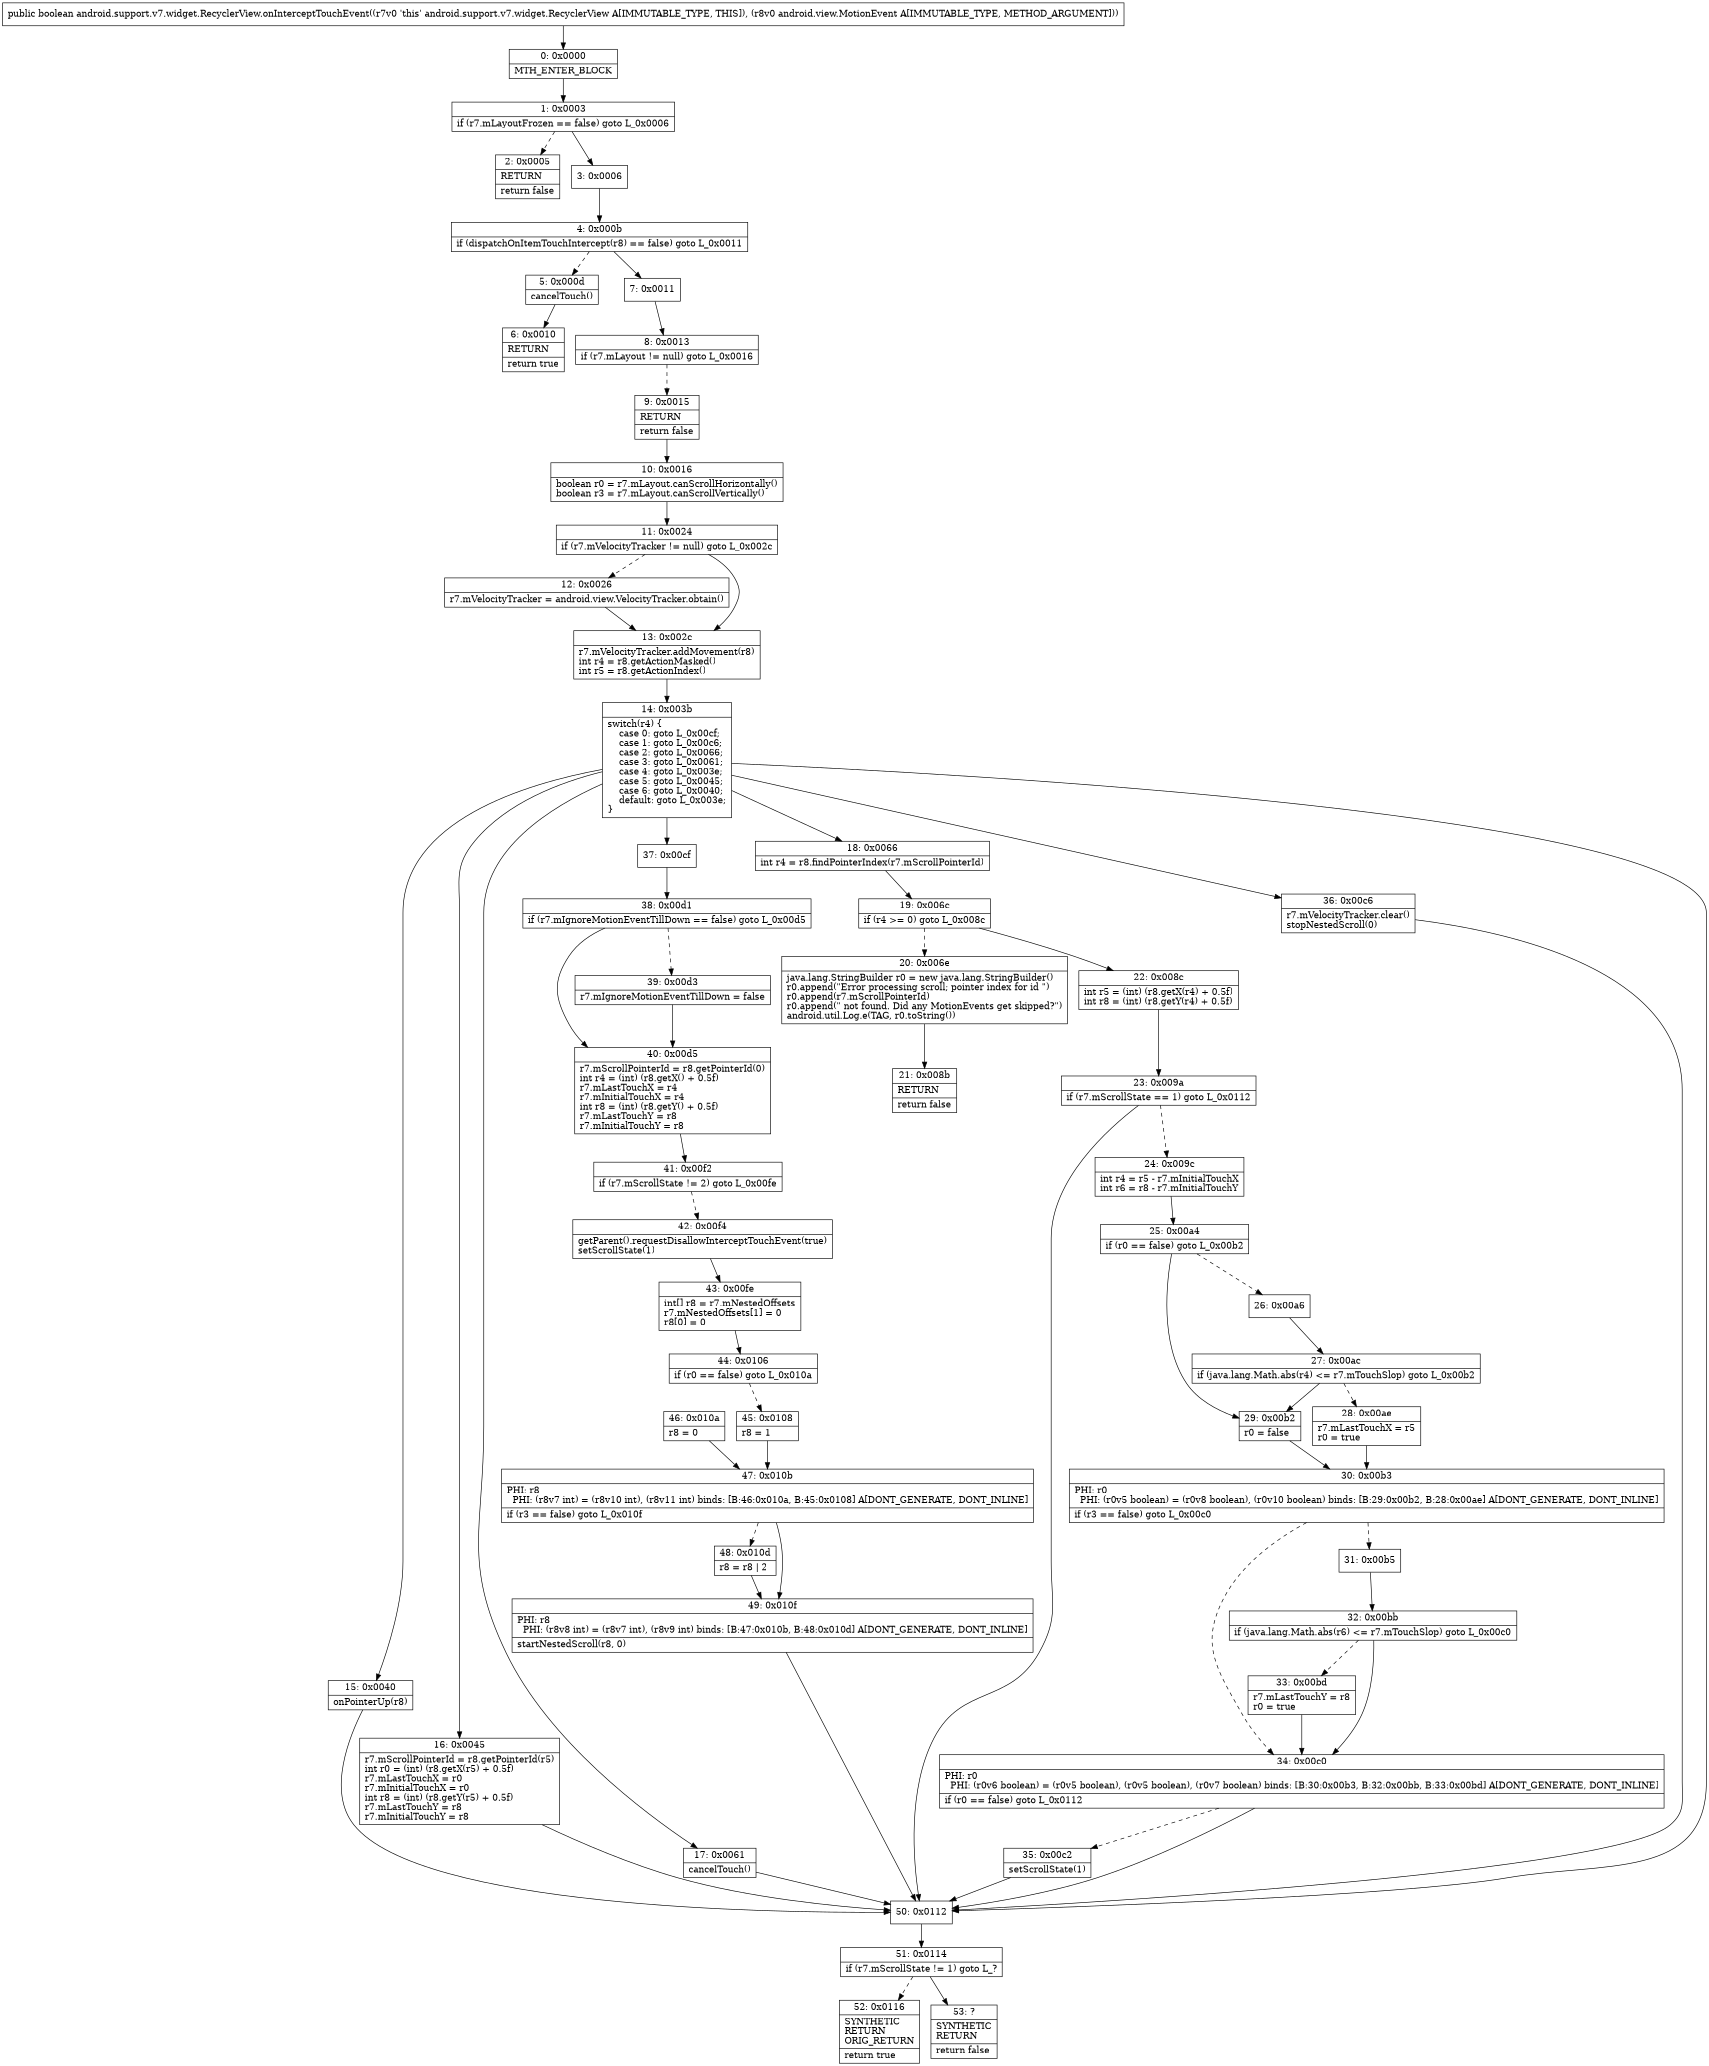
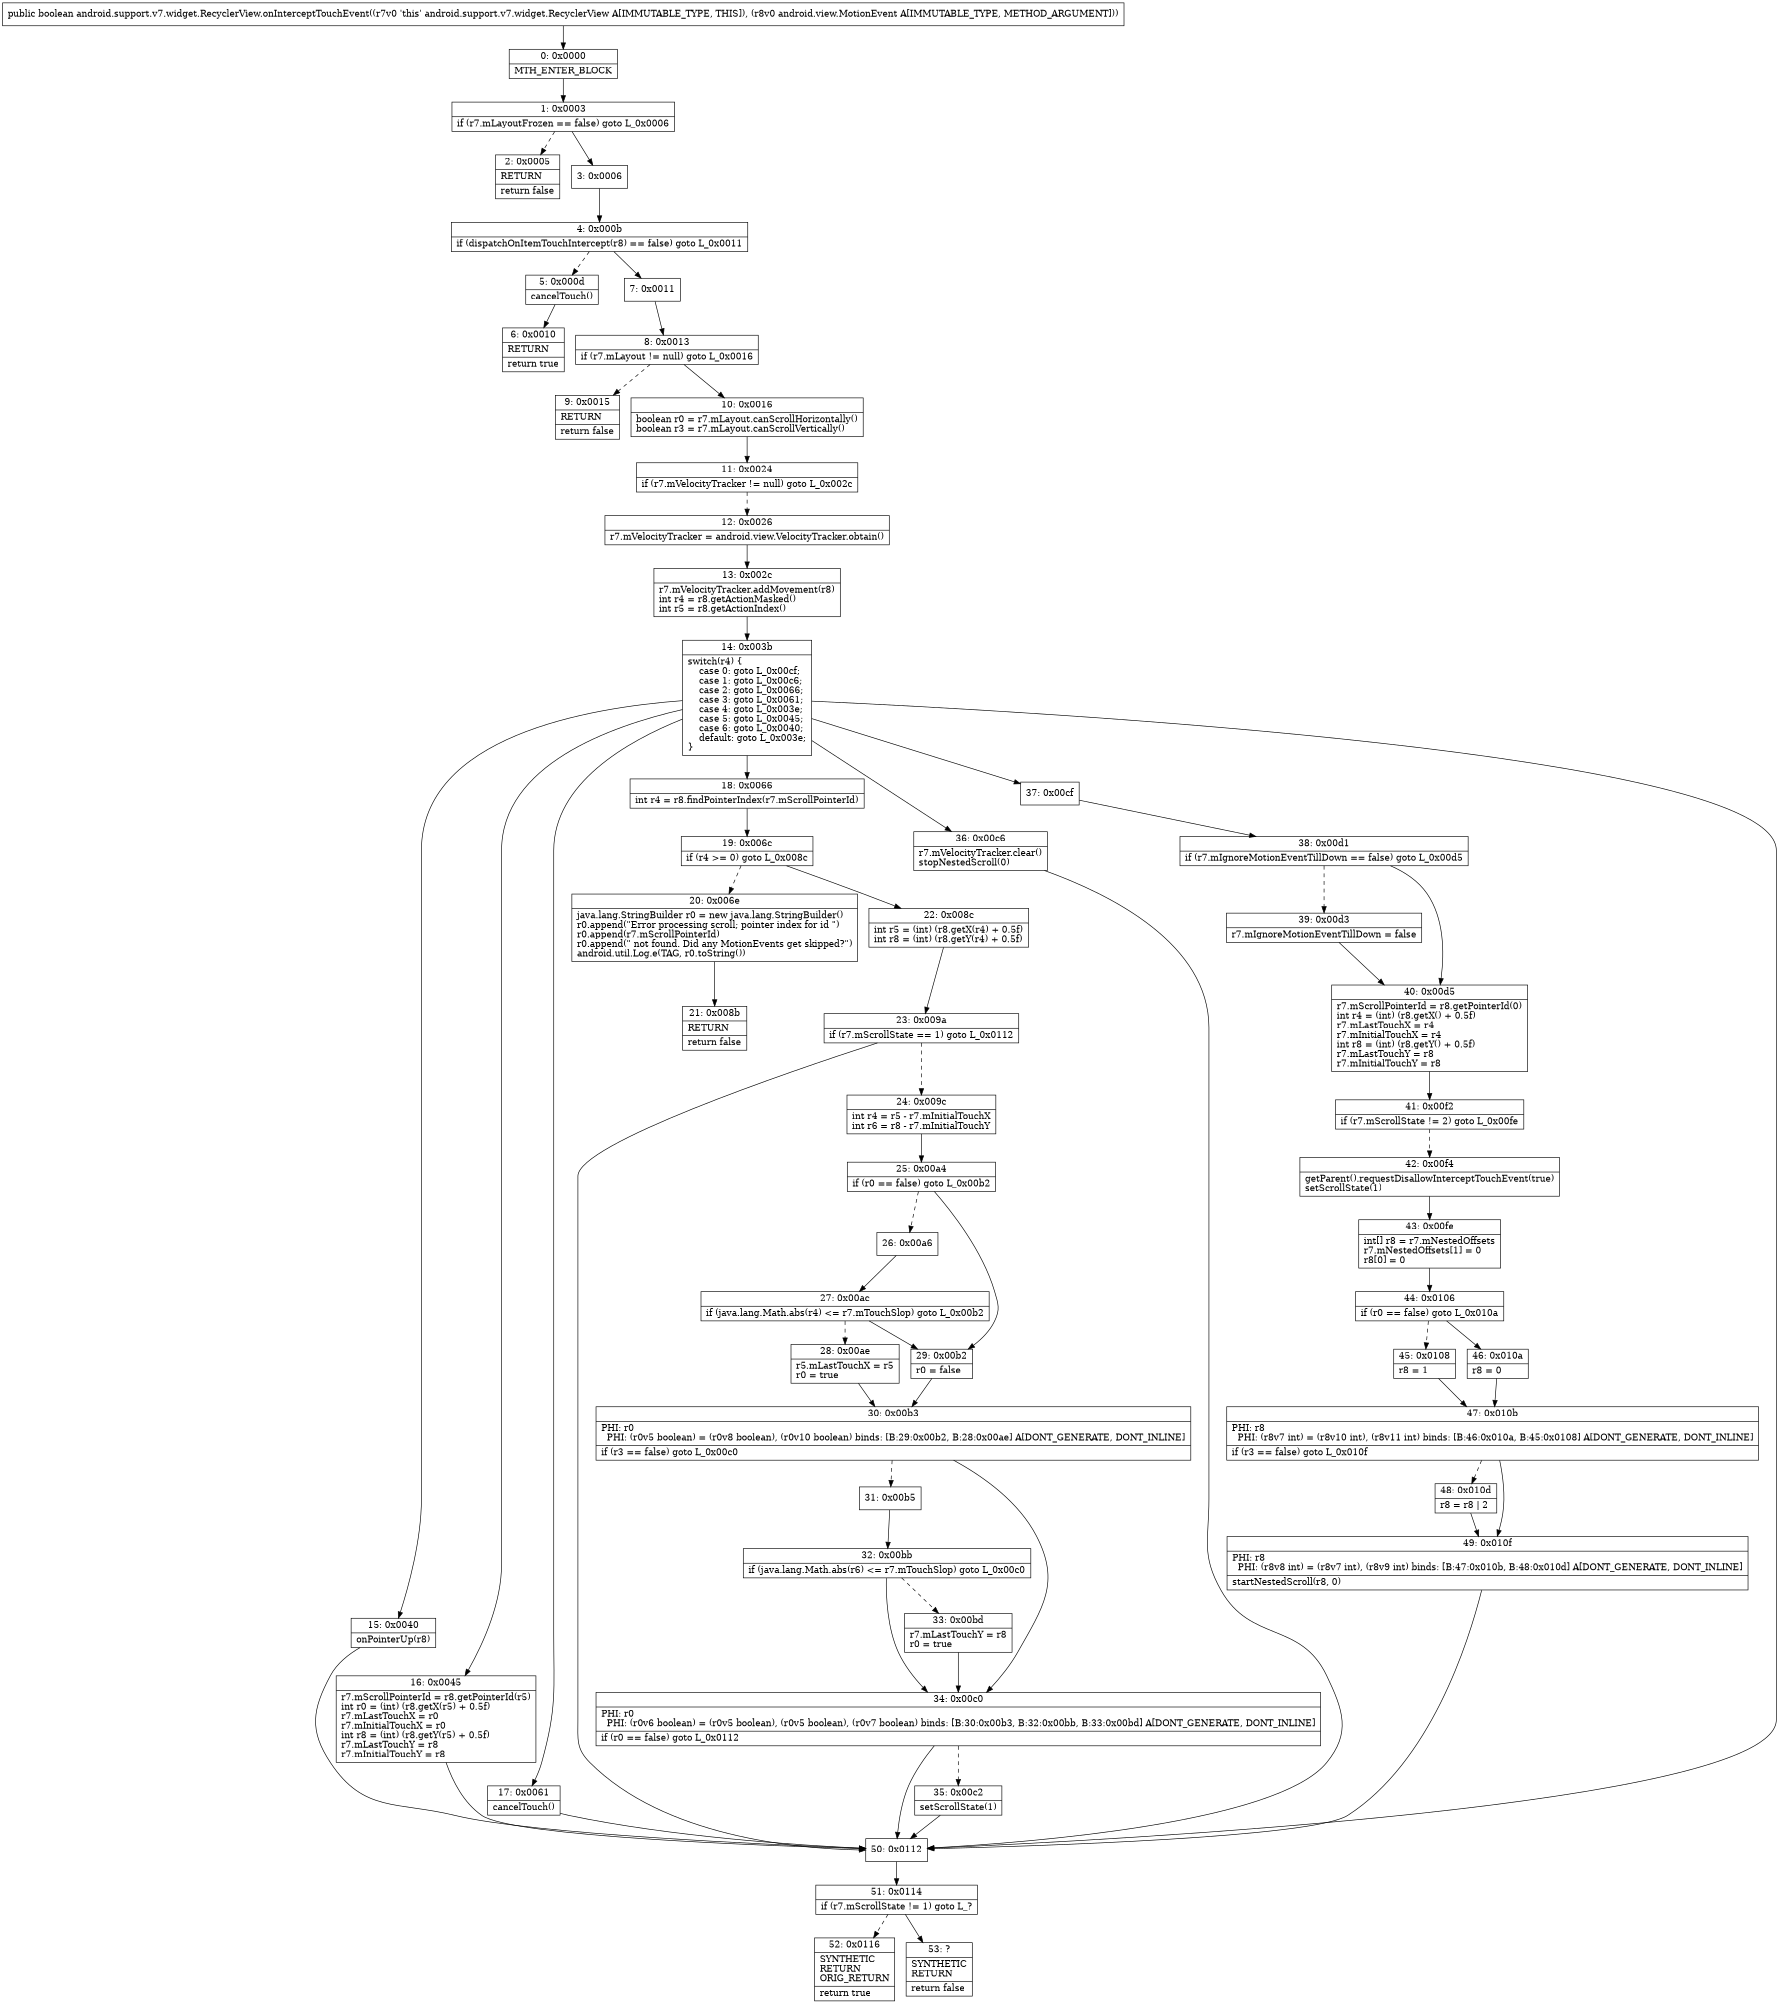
(667, 448) -> (702, 379)
(739, 587) -> none
none -> (1461, 1333)
(1367, 1428) -> (845, 1366)
(1214, 1624) -> (1046, 1562)
